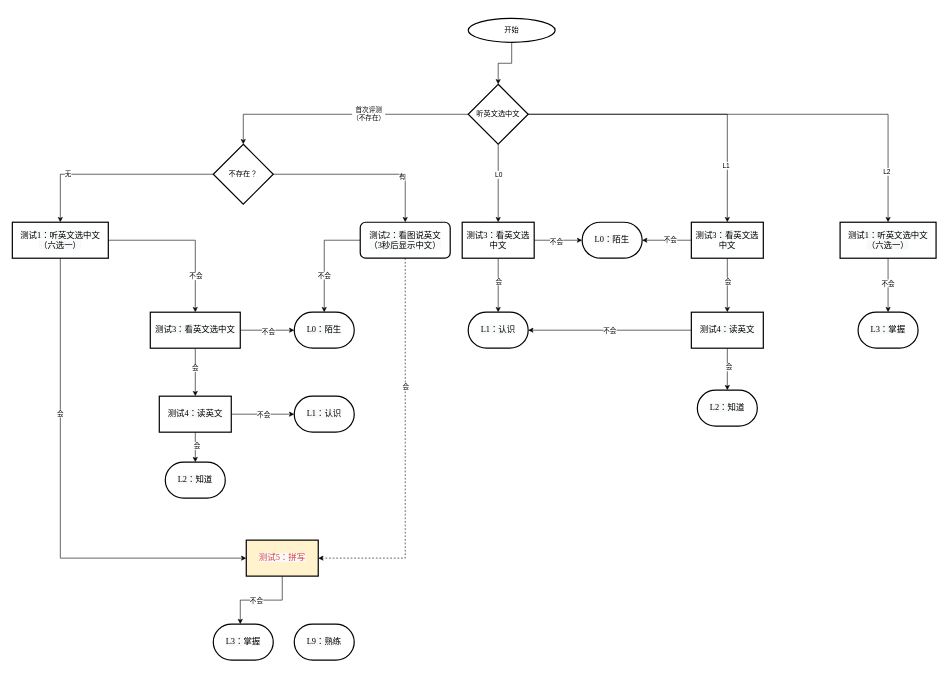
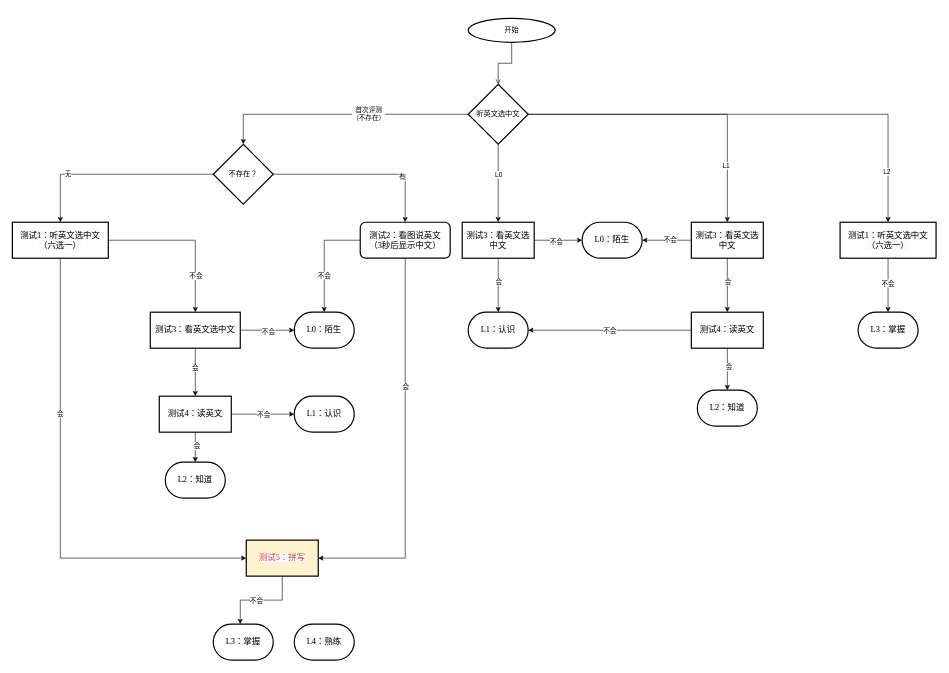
(498, 78) -> (498, 80)
(405, 449) -> (405, 449)
(324, 642) -> (324, 642)
